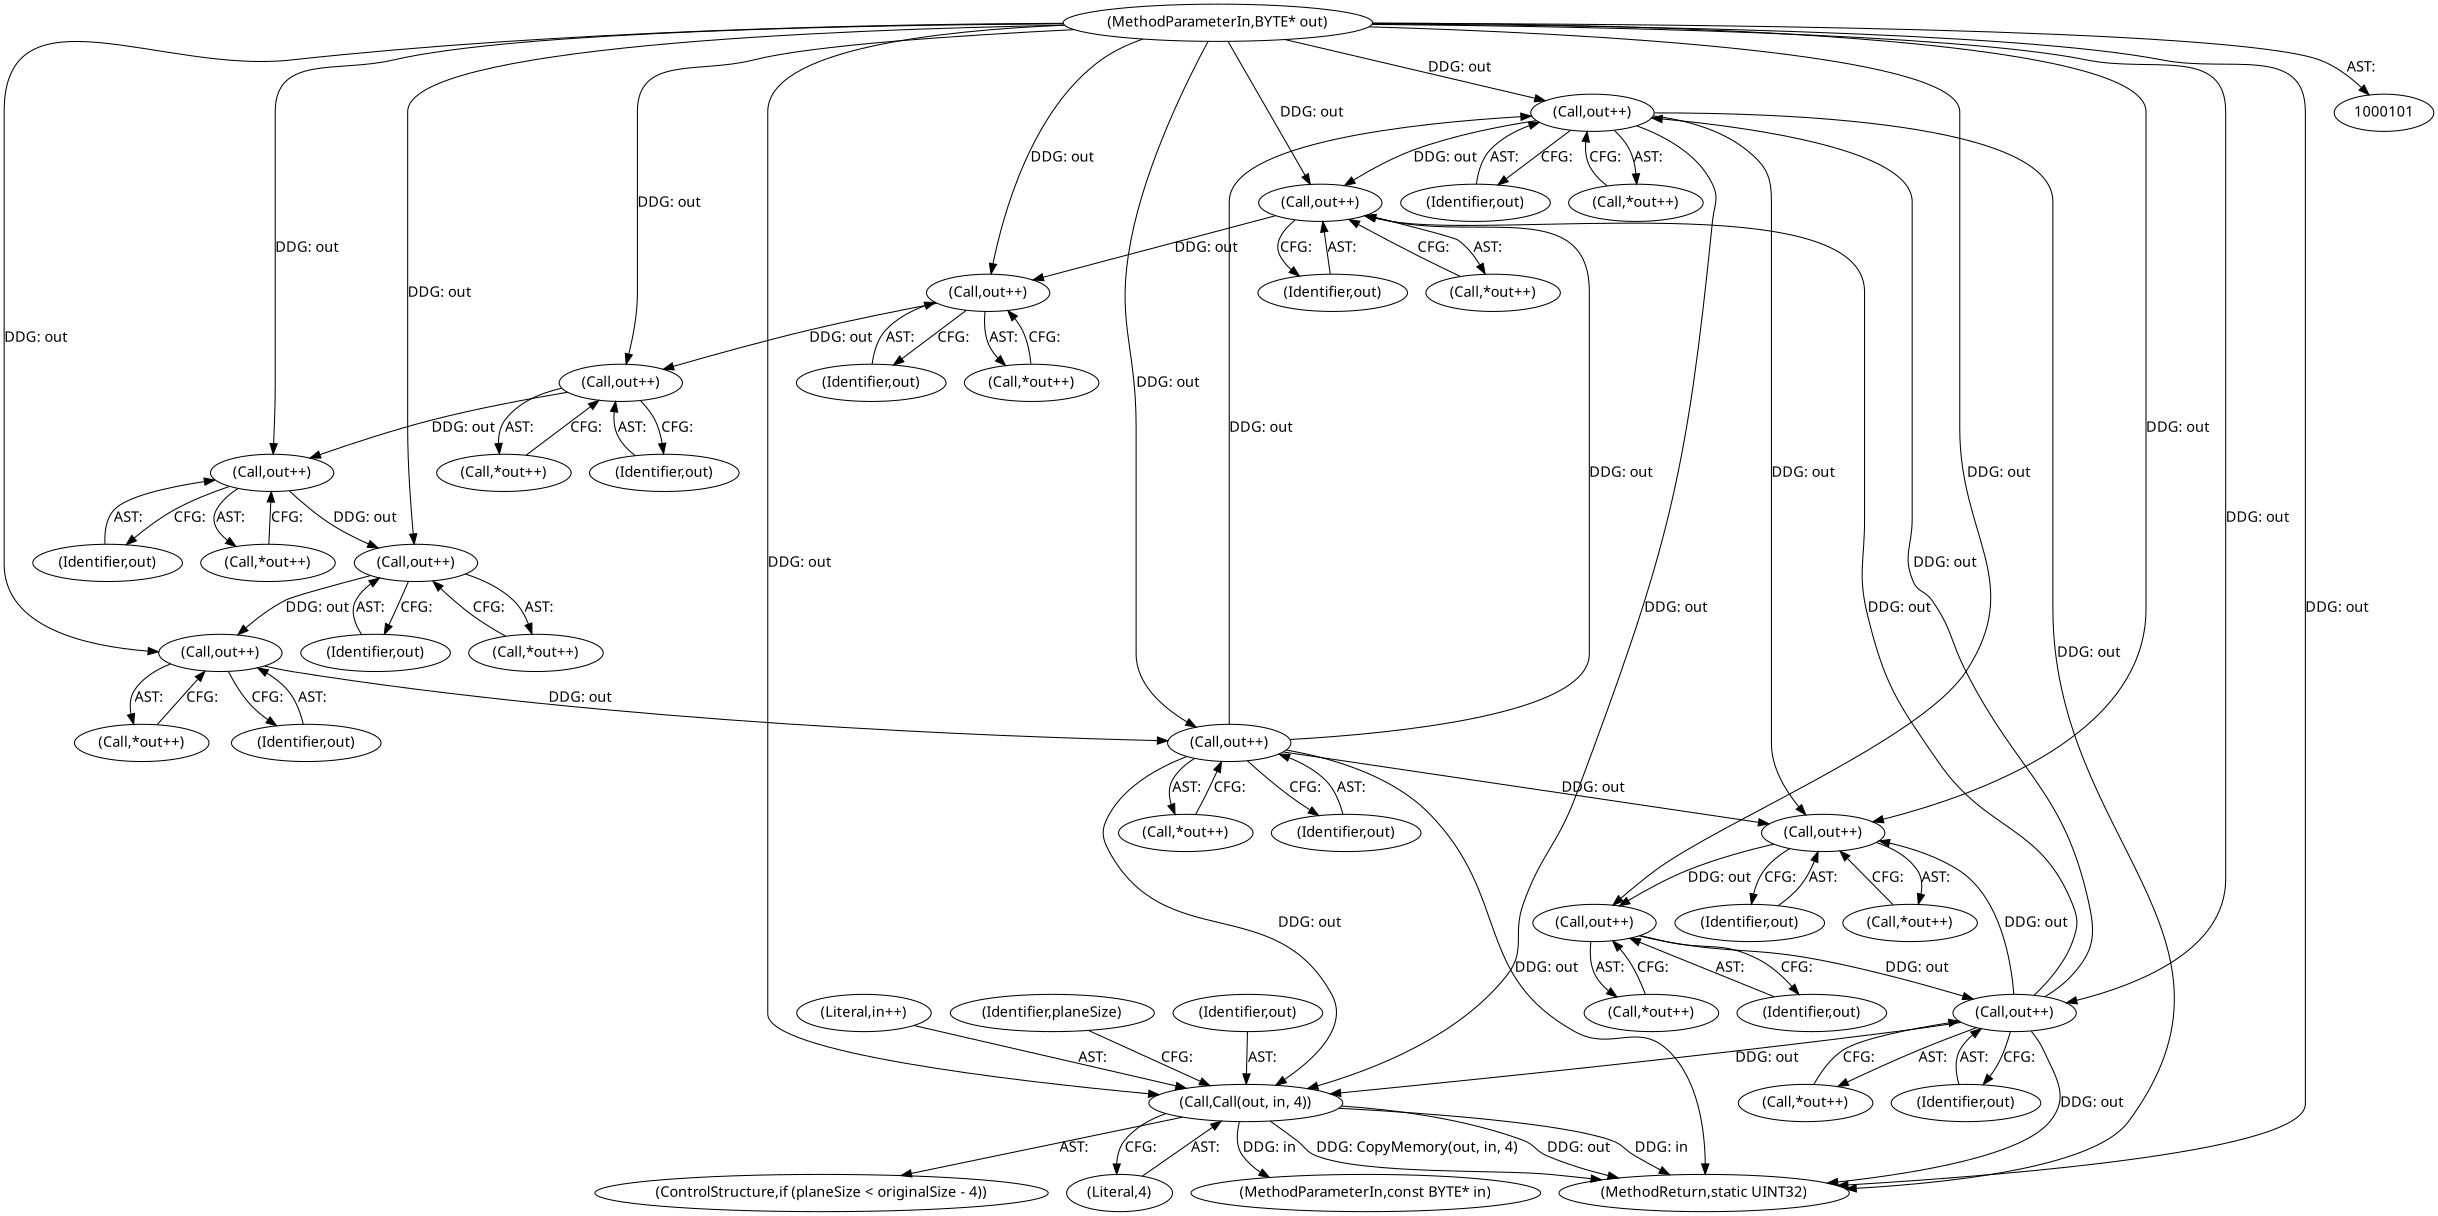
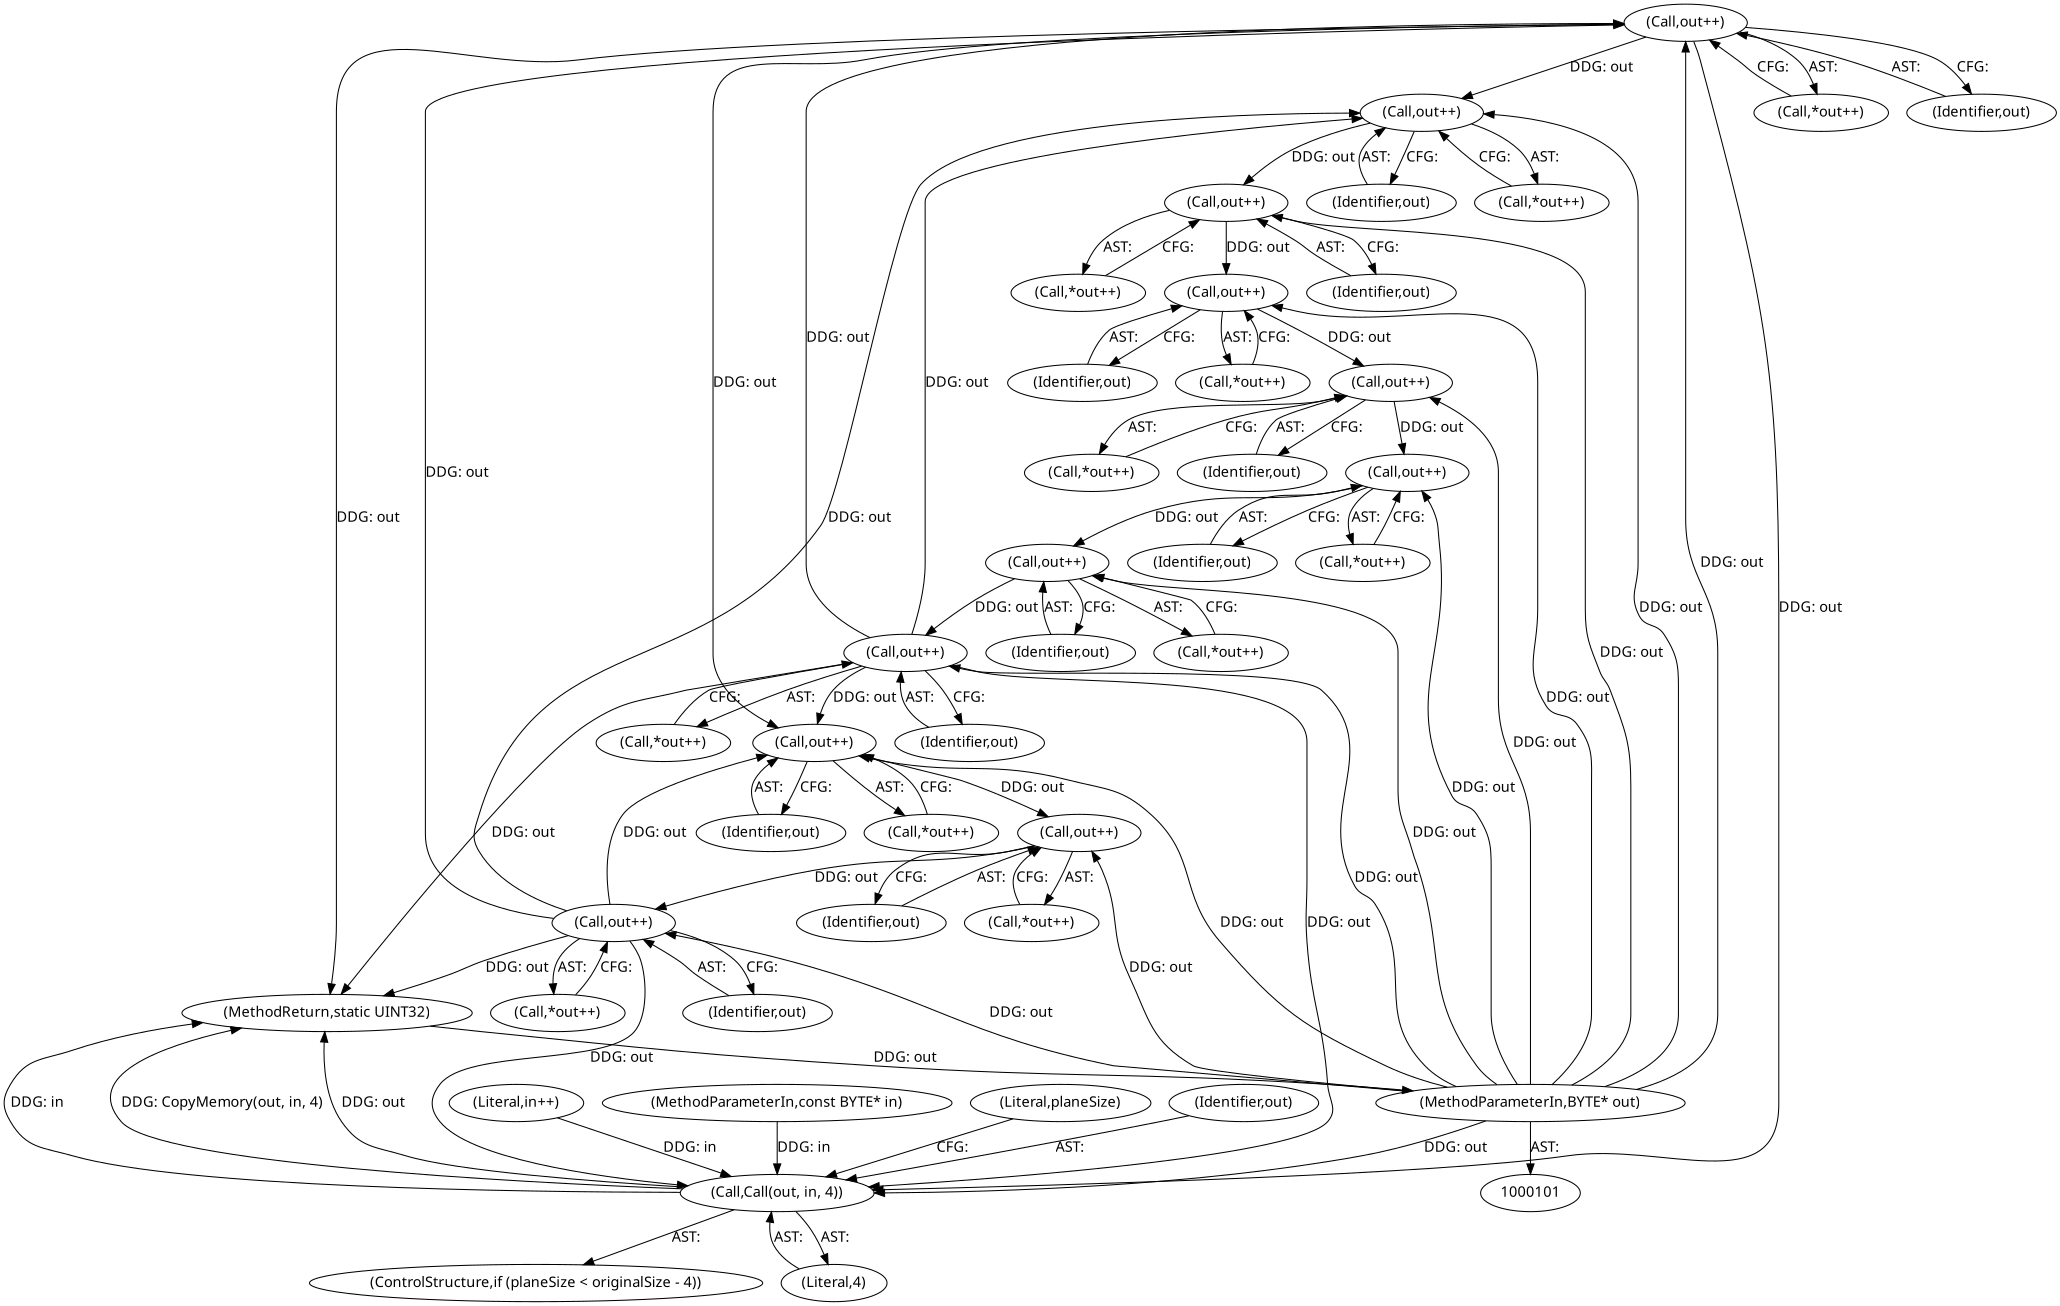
(2305, 363) -> (916, 1068)
(1052, 1013) -> (1061, 1103)
(1095, 1058) -> (690, 1148)
(1143, 1148) -> (837, 1238)
(1240, 1151) -> (777, 1143)
